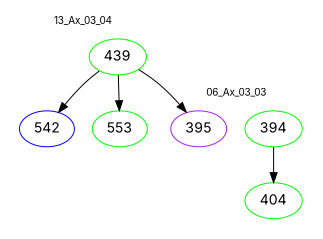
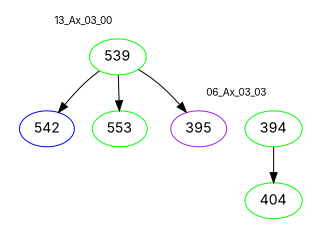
(83, 21) -> (83, 21)
(118, 57) -> (118, 57)
